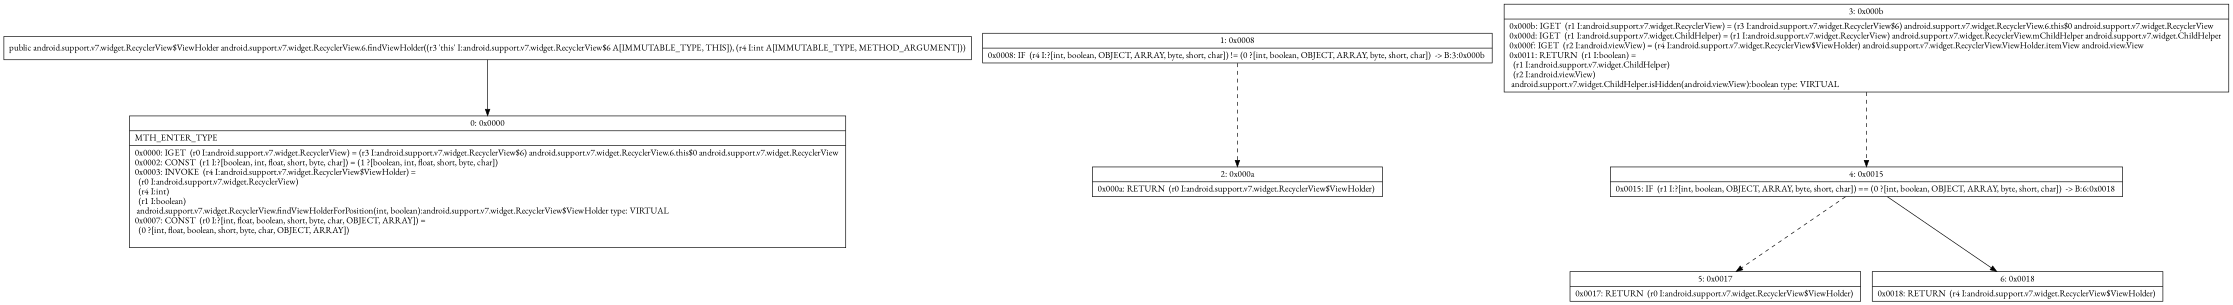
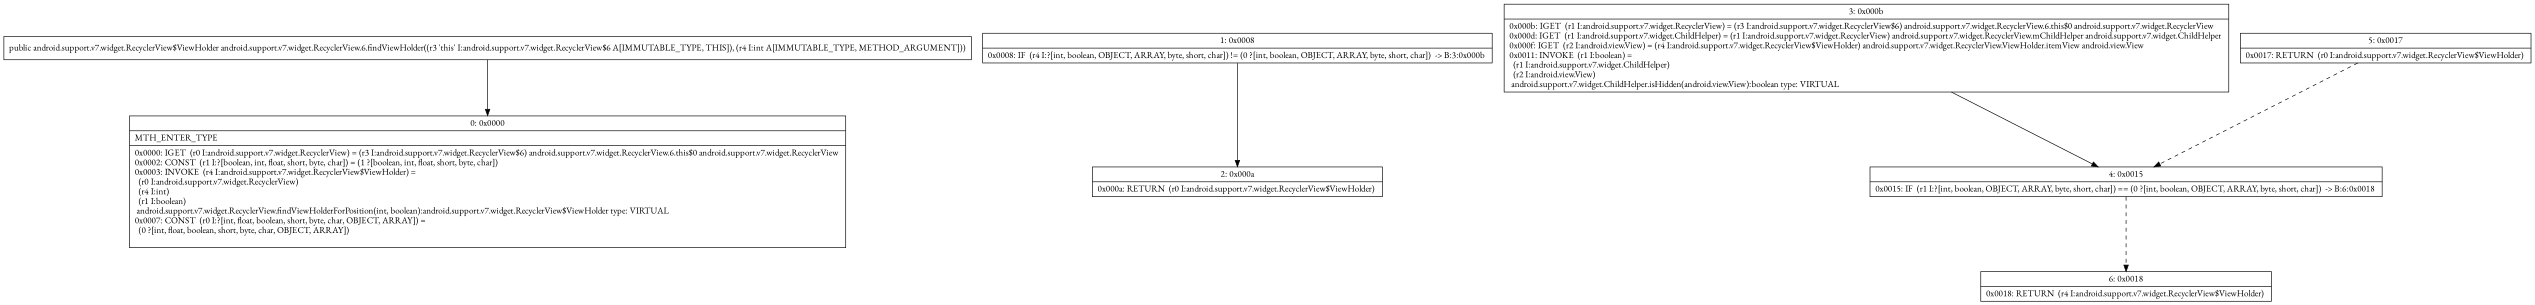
(1574, 55) -> (1572, 55)
(1237, 112) -> (1237, 112)
(1866, 126) -> (2022, 128)
(1794, 232) -> (2259, 114)
(1939, 232) -> (2126, 231)
